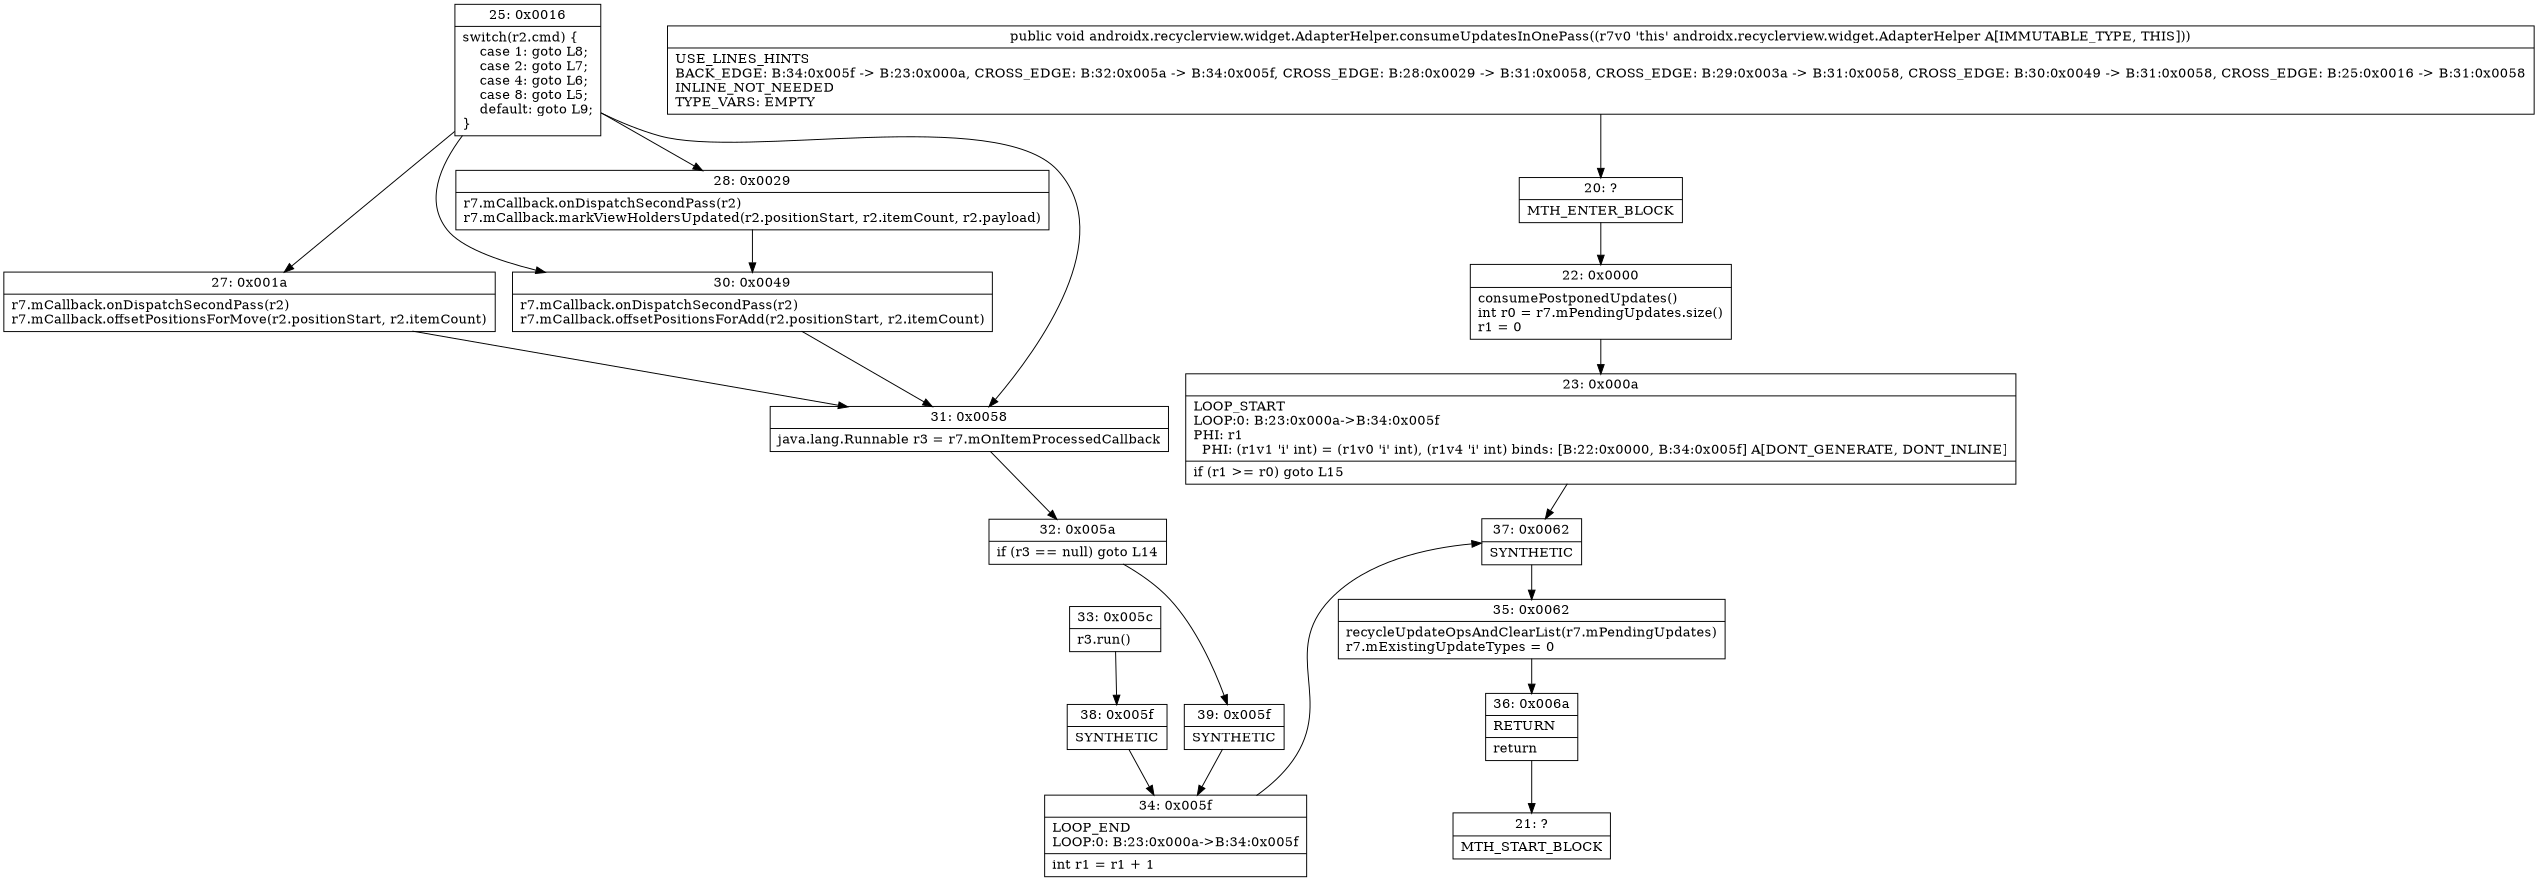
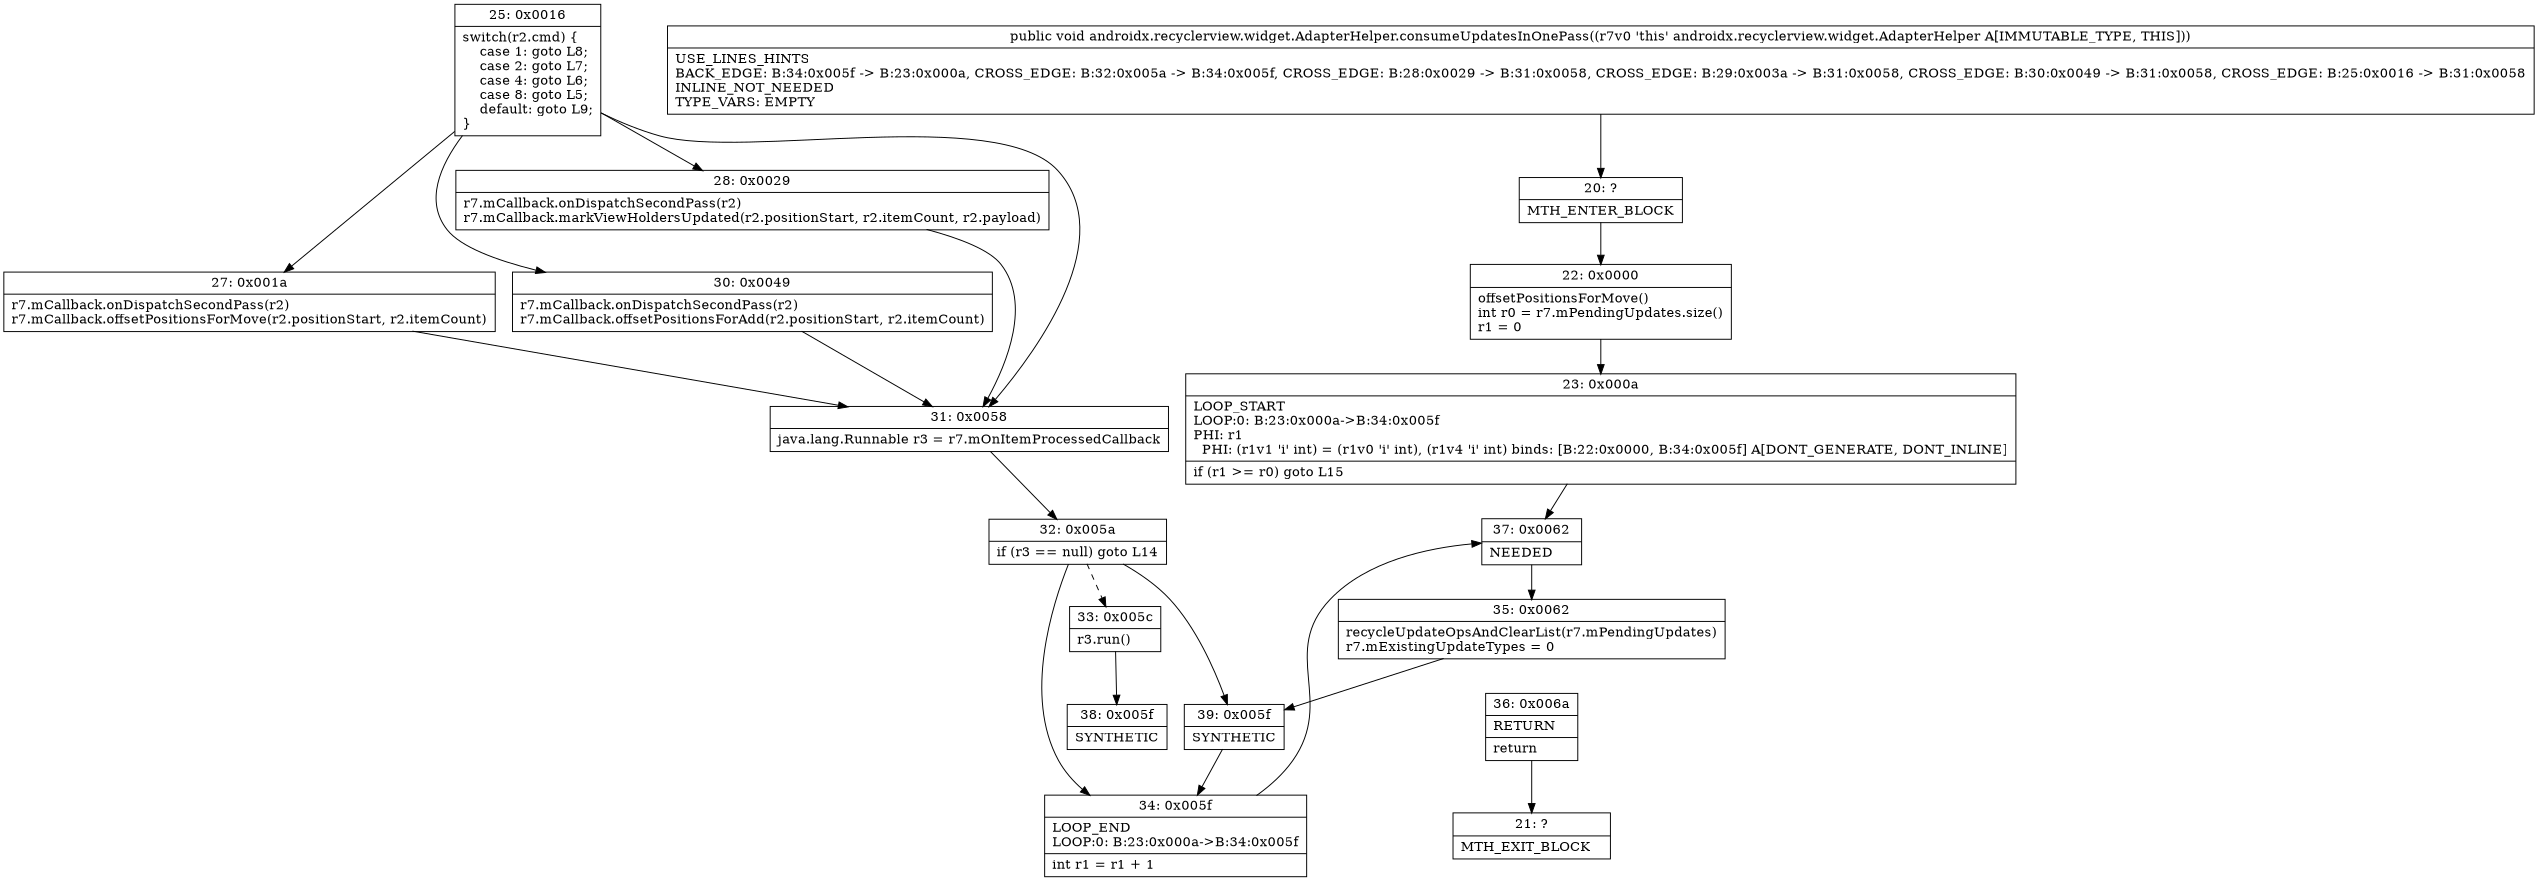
(752, 246) -> (1013, 291)
(1578, 298) -> (1563, 298)
(1532, 553) -> (1522, 553)
none -> (1094, 581)
(1532, 671) -> (1369, 683)
(1139, 768) -> (1042, 681)
(1532, 847) -> (1526, 847)
